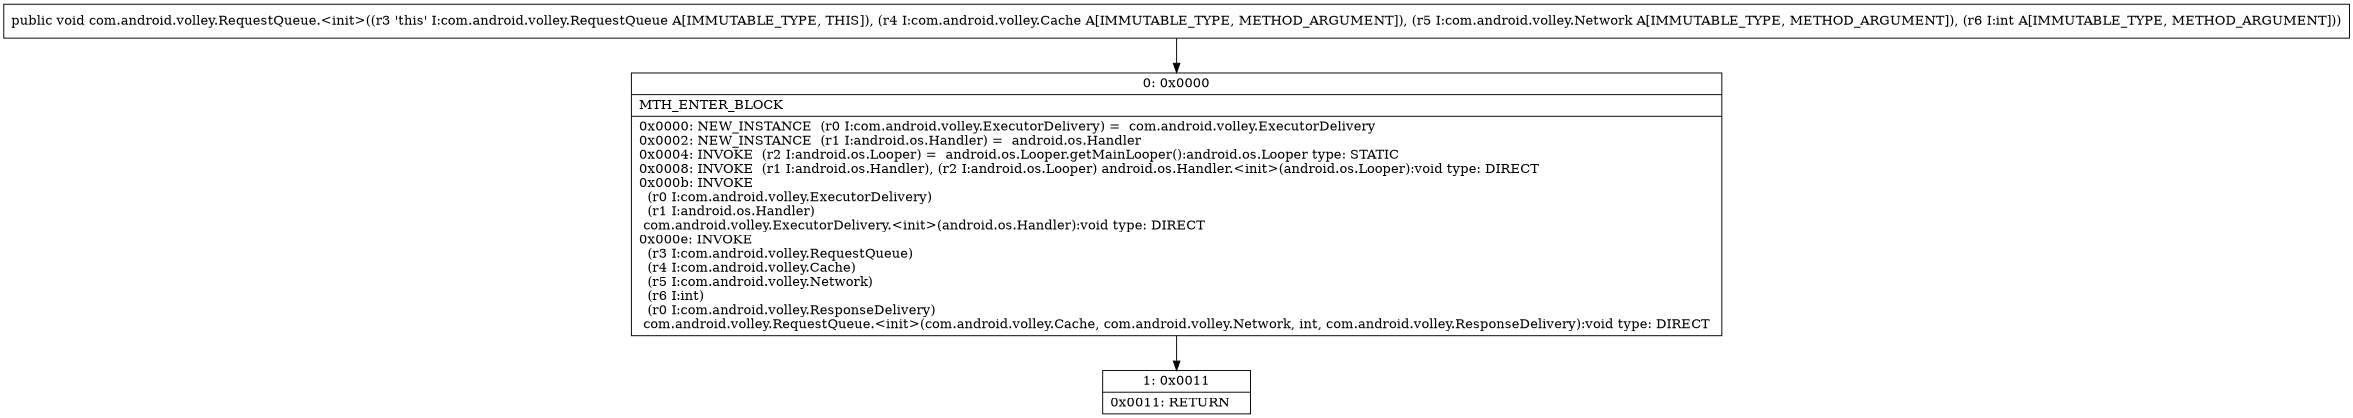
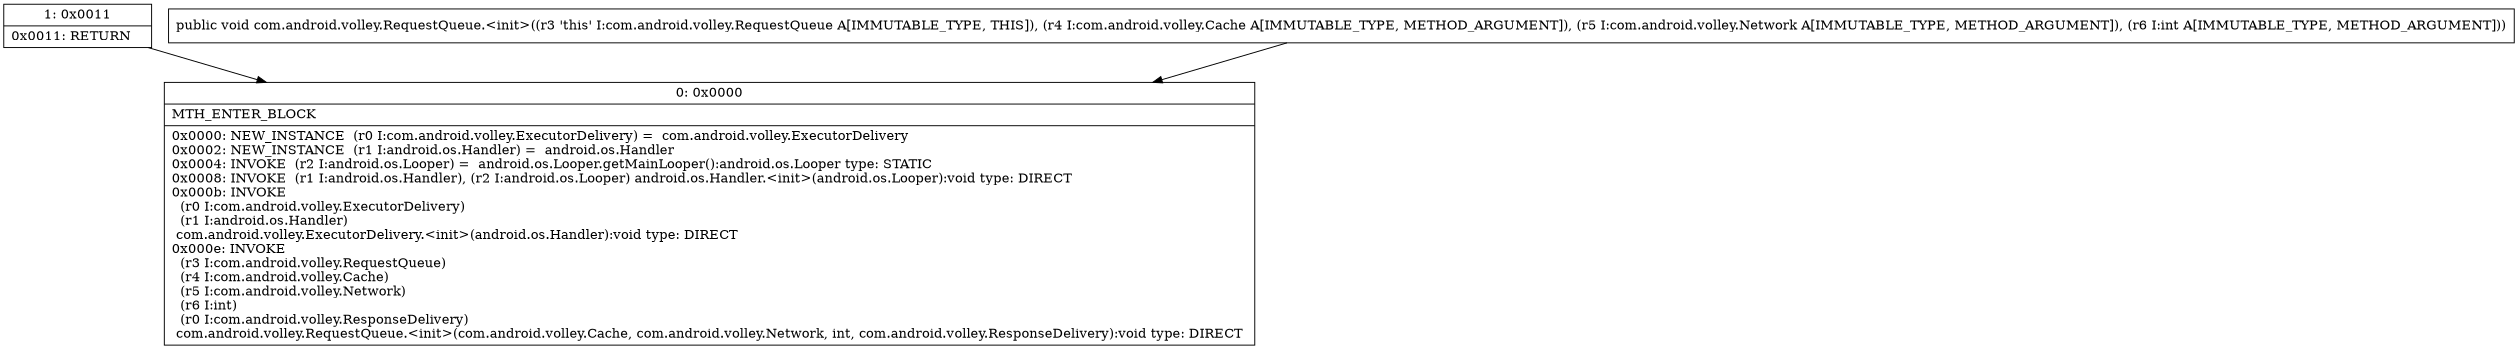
(1177, 348) -> (203, 64)
